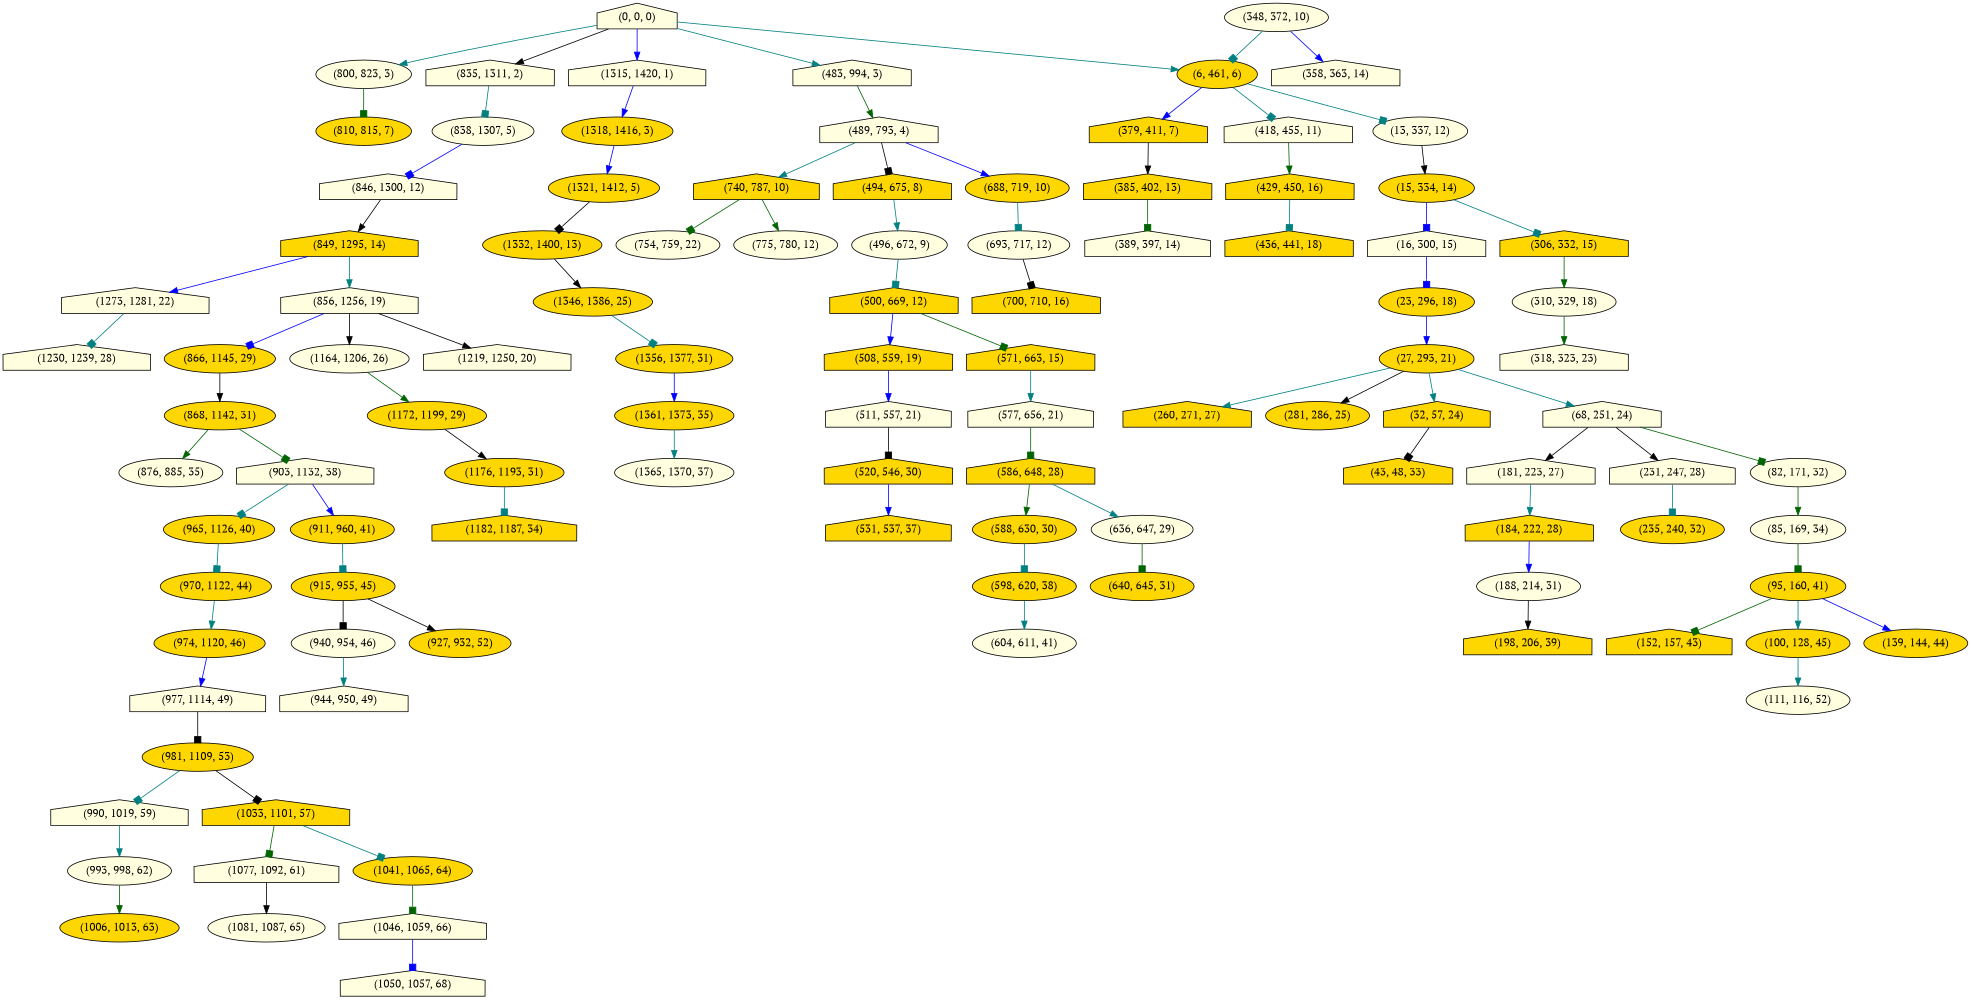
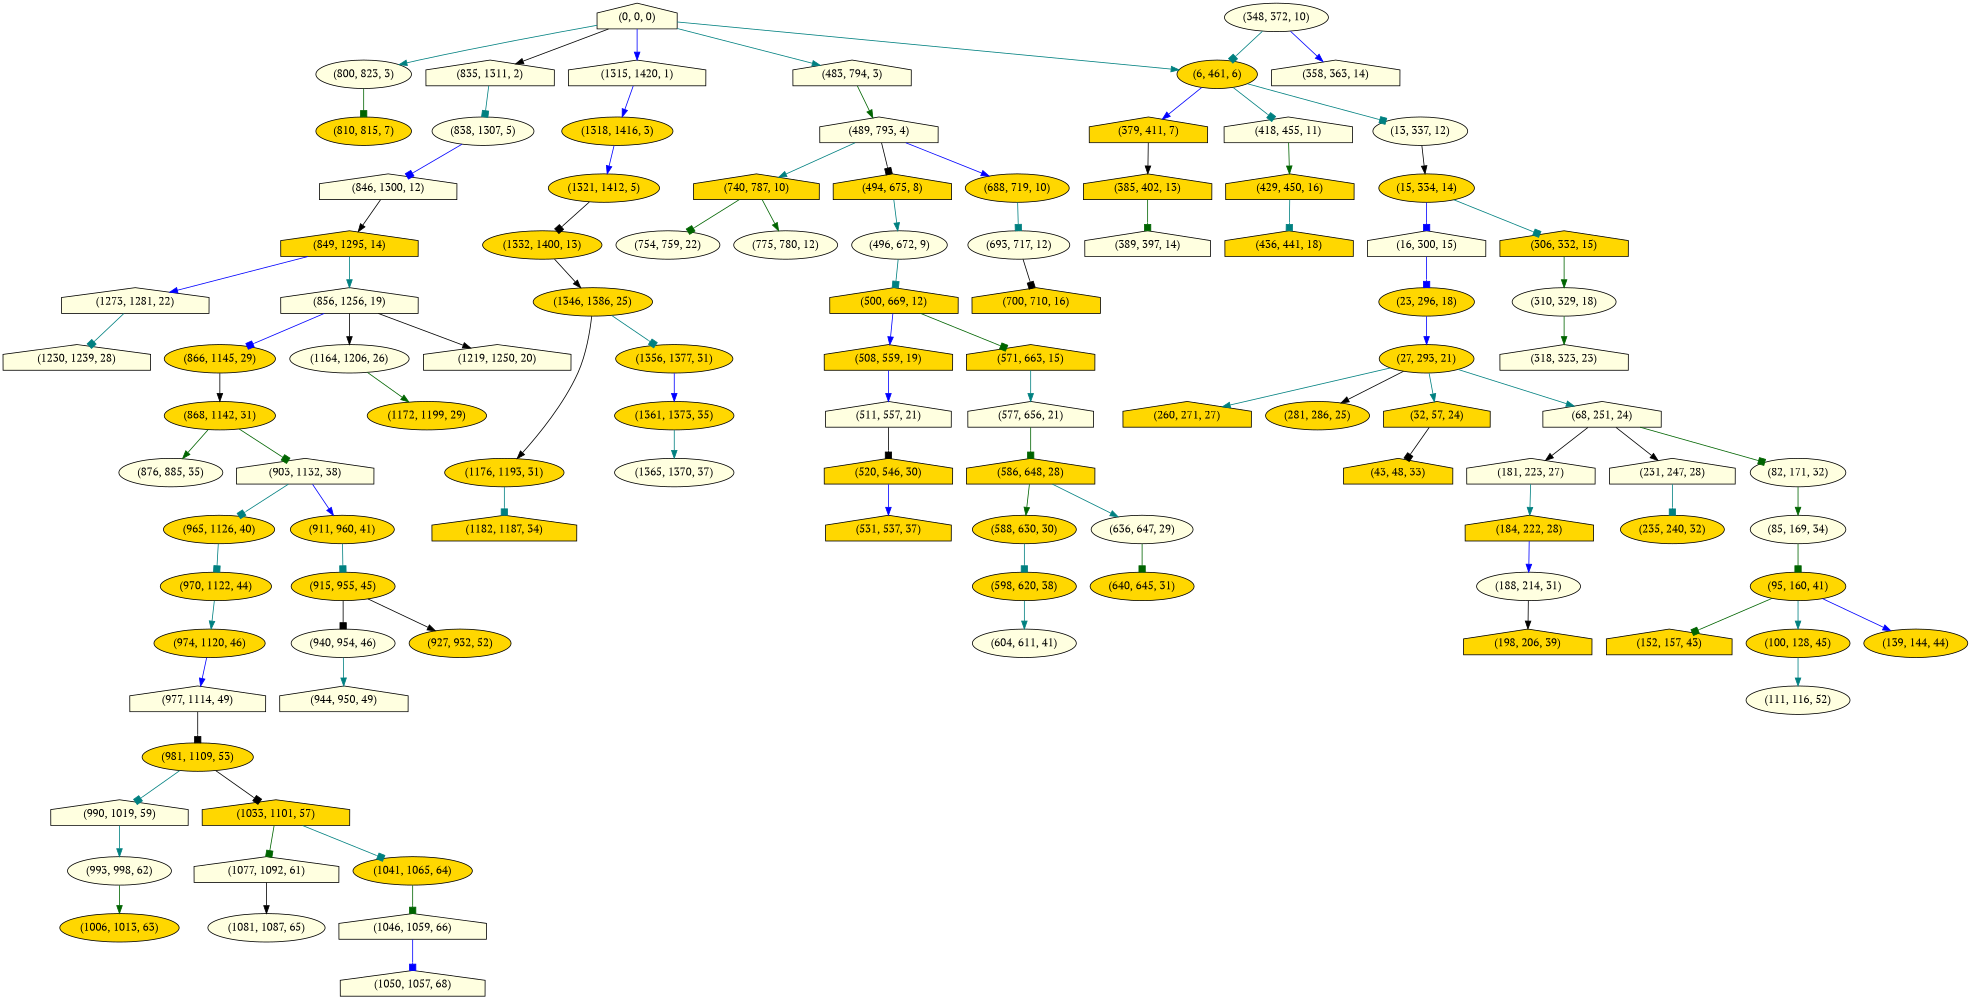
(852, 74) -> (852, 74)
(462, 442) -> (569, 390)
